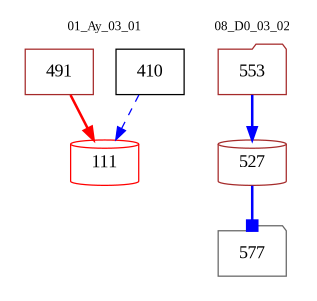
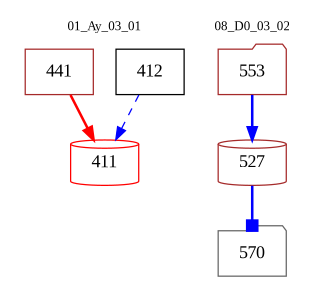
(59, 72) -> (59, 72)
(150, 72) -> (150, 72)
(105, 163) -> (105, 163)
(252, 253) -> (252, 253)
